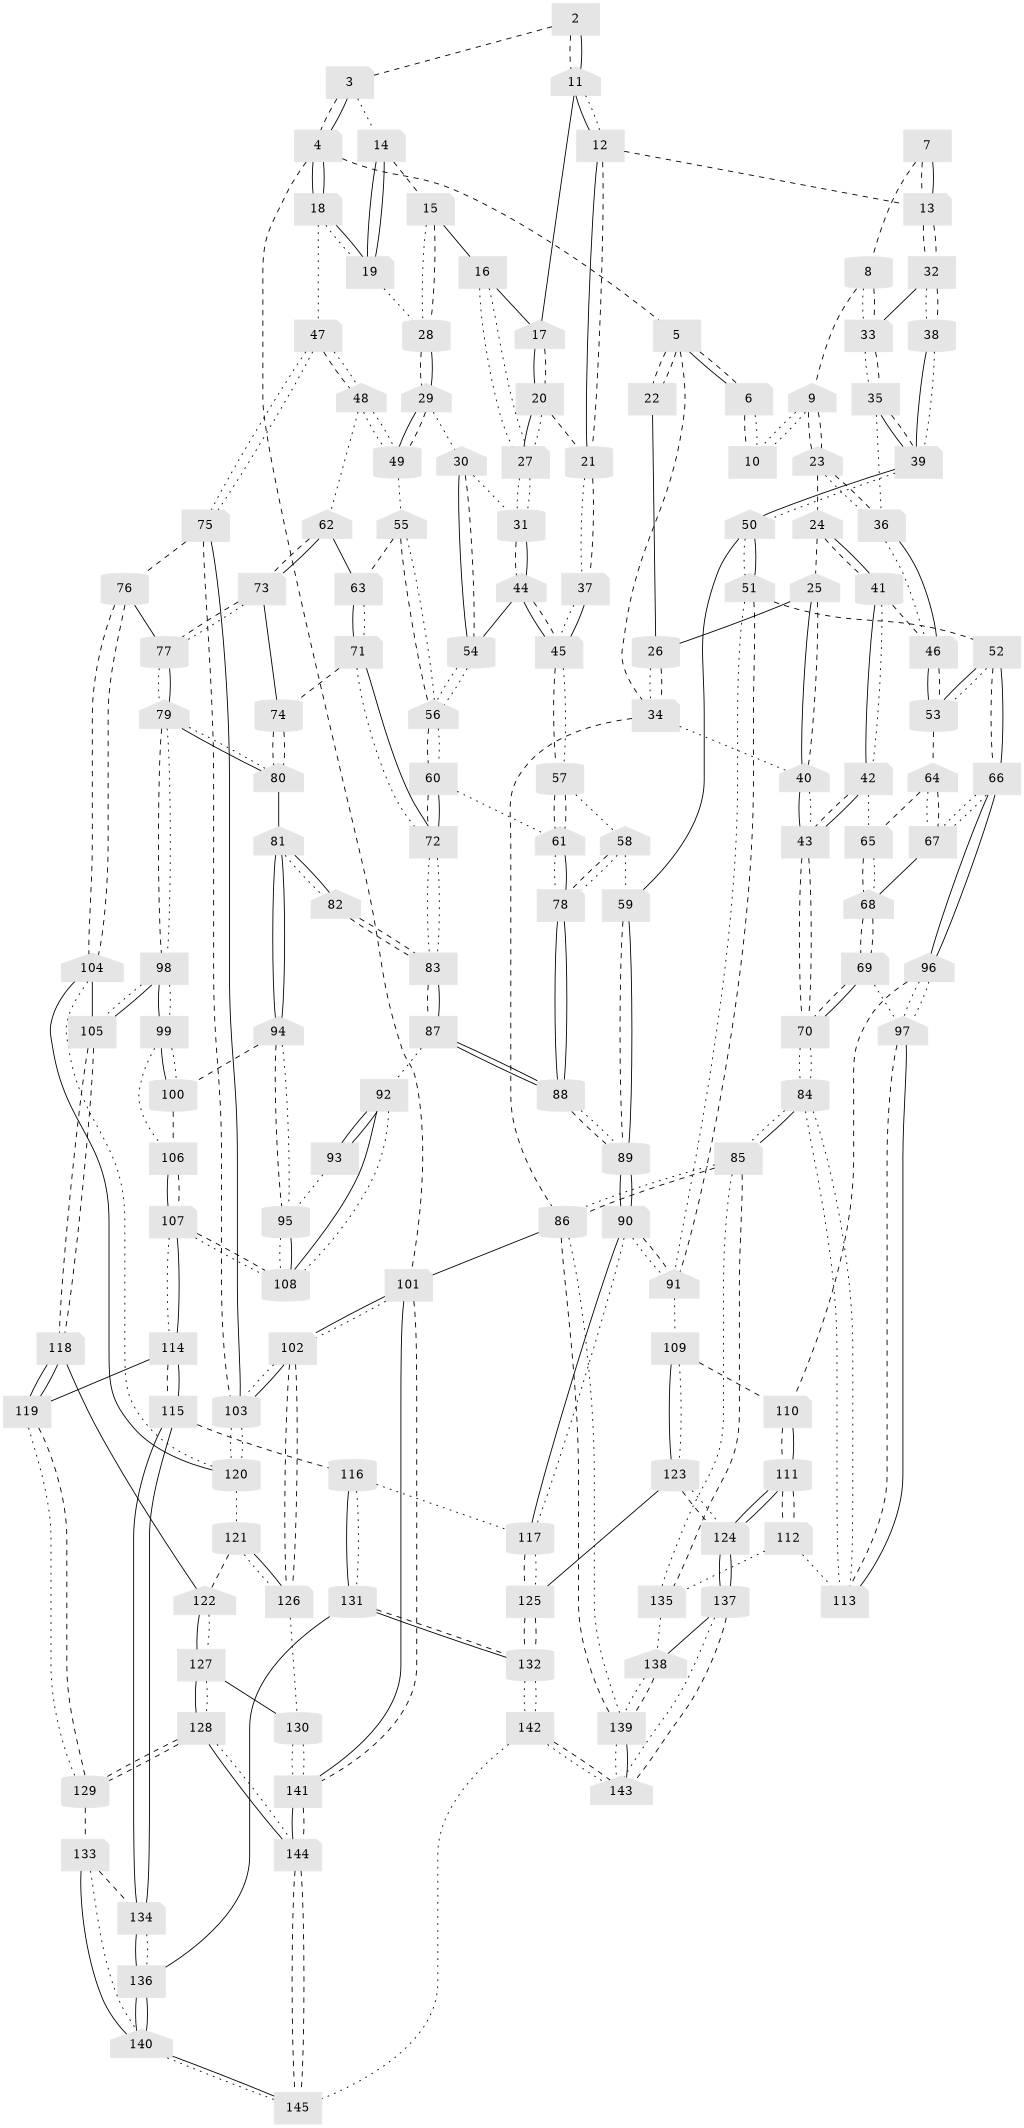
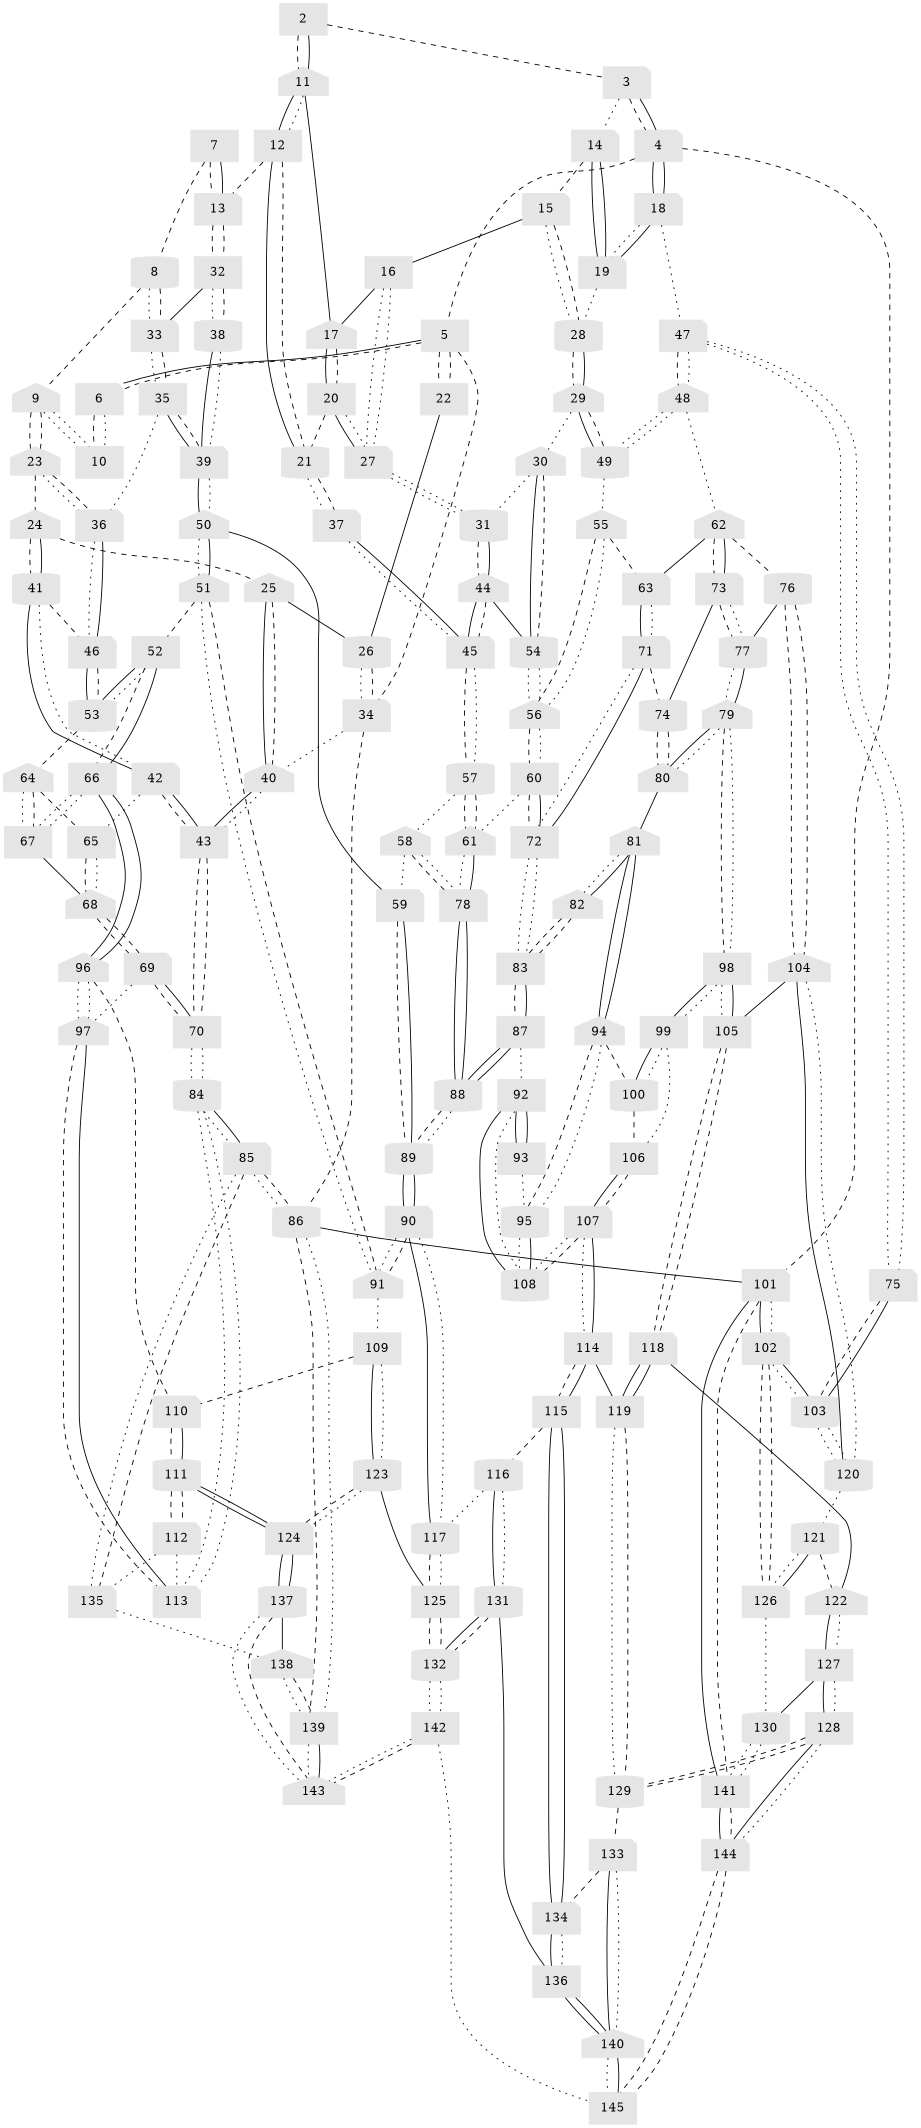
(165, 558) -> (752, 556)
